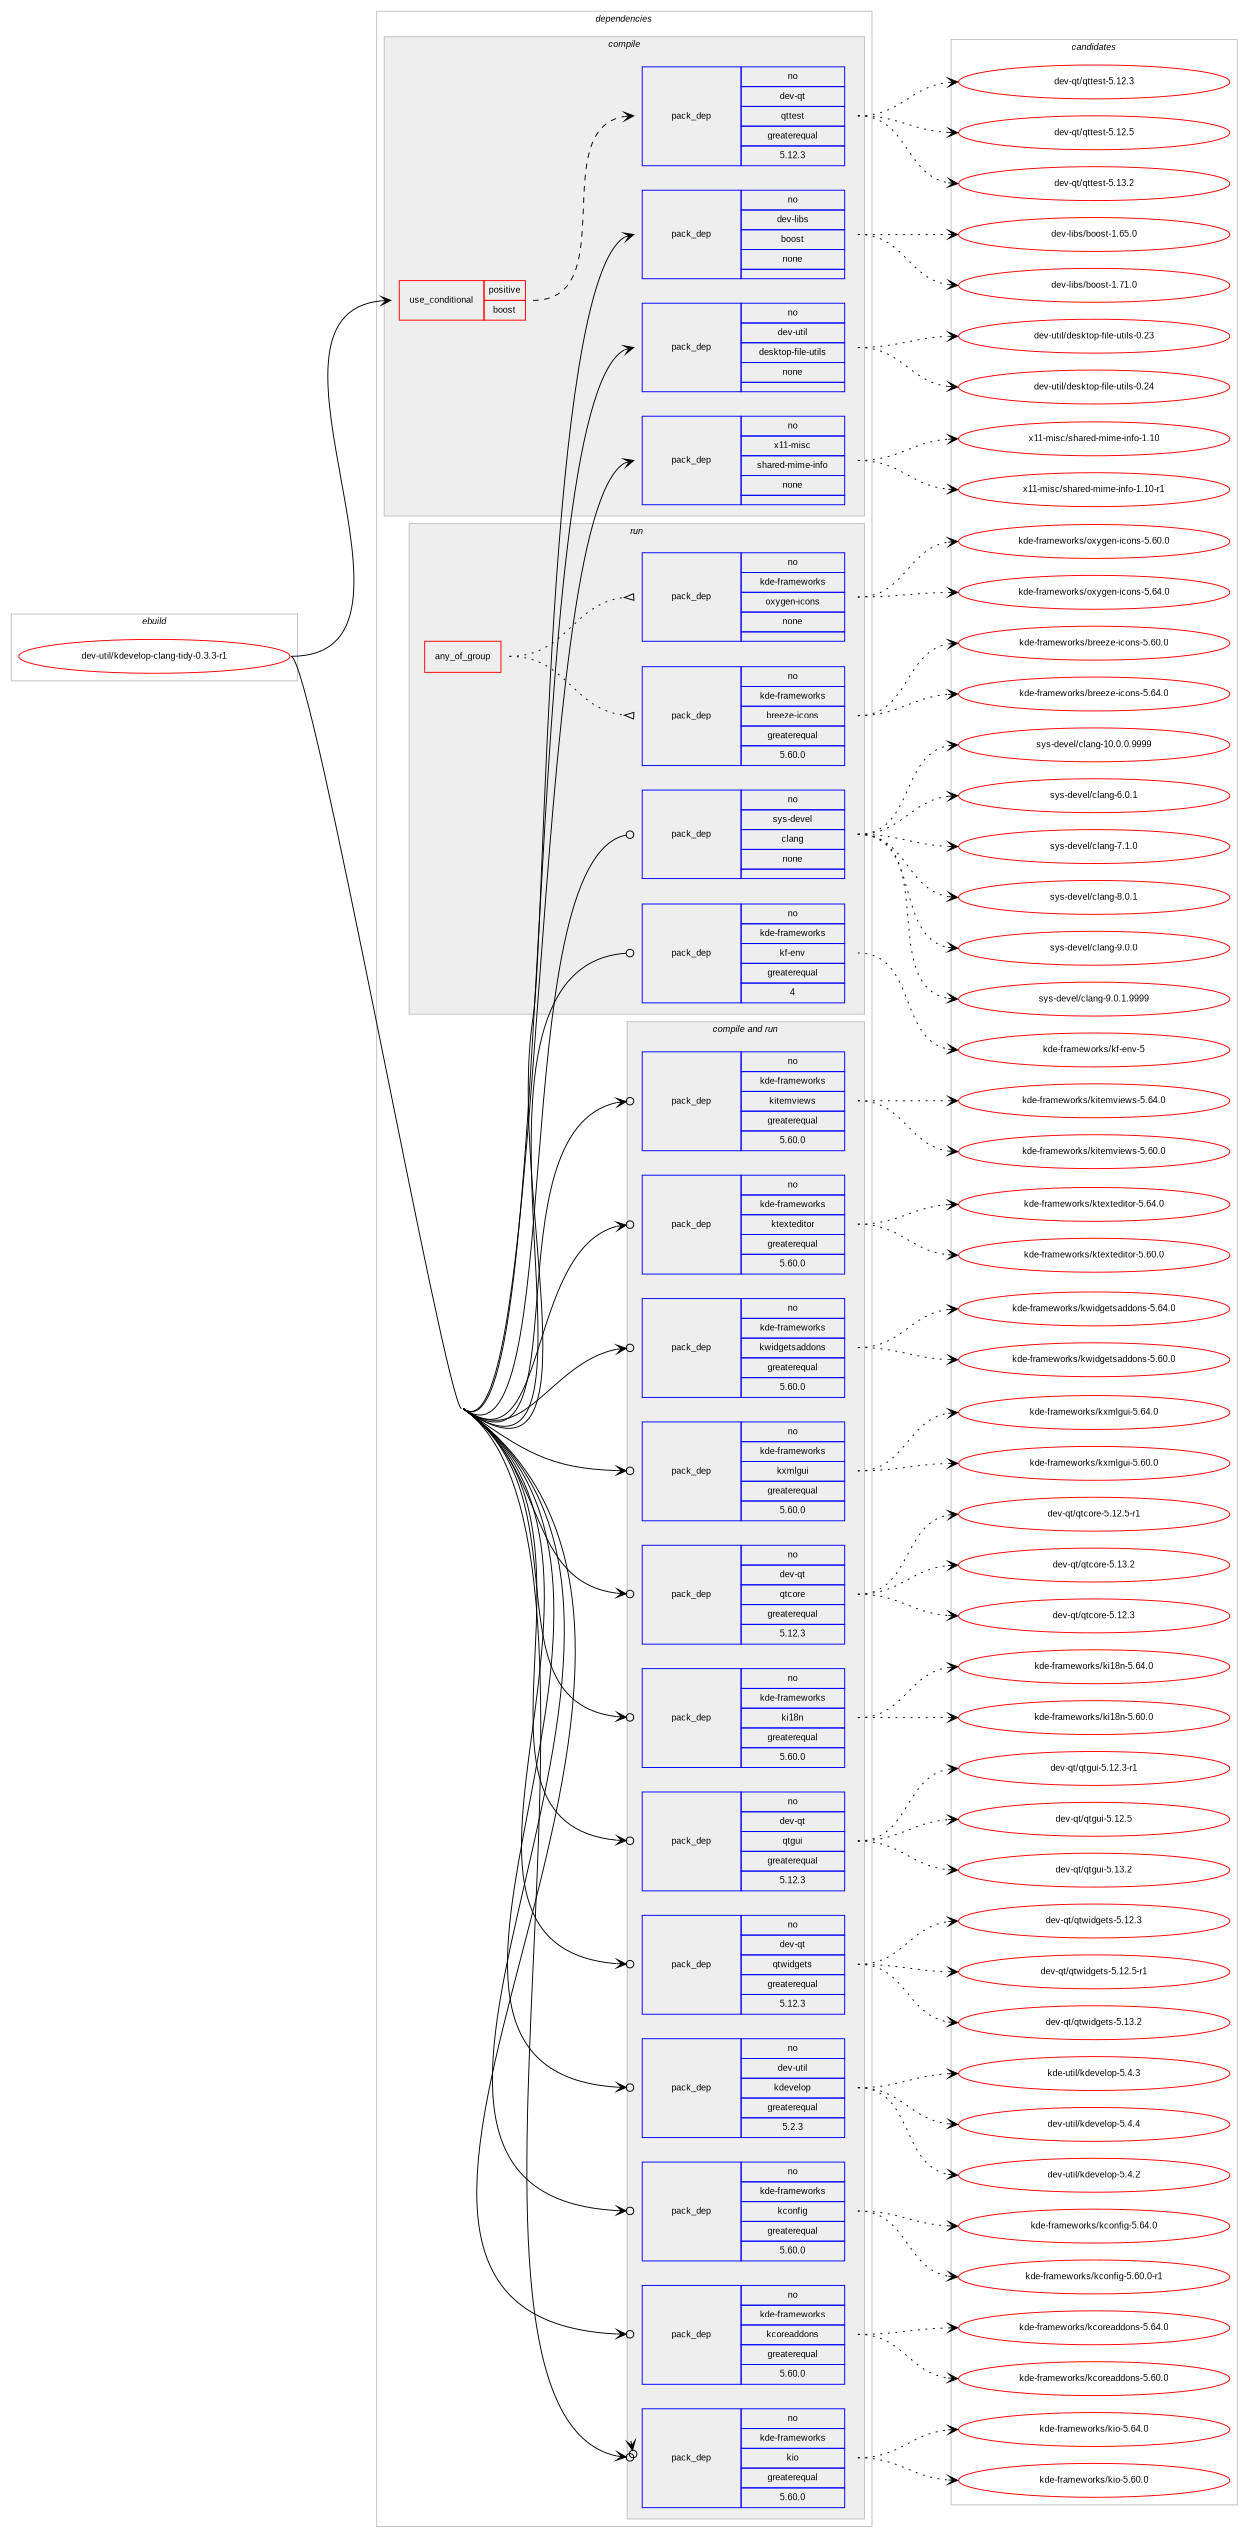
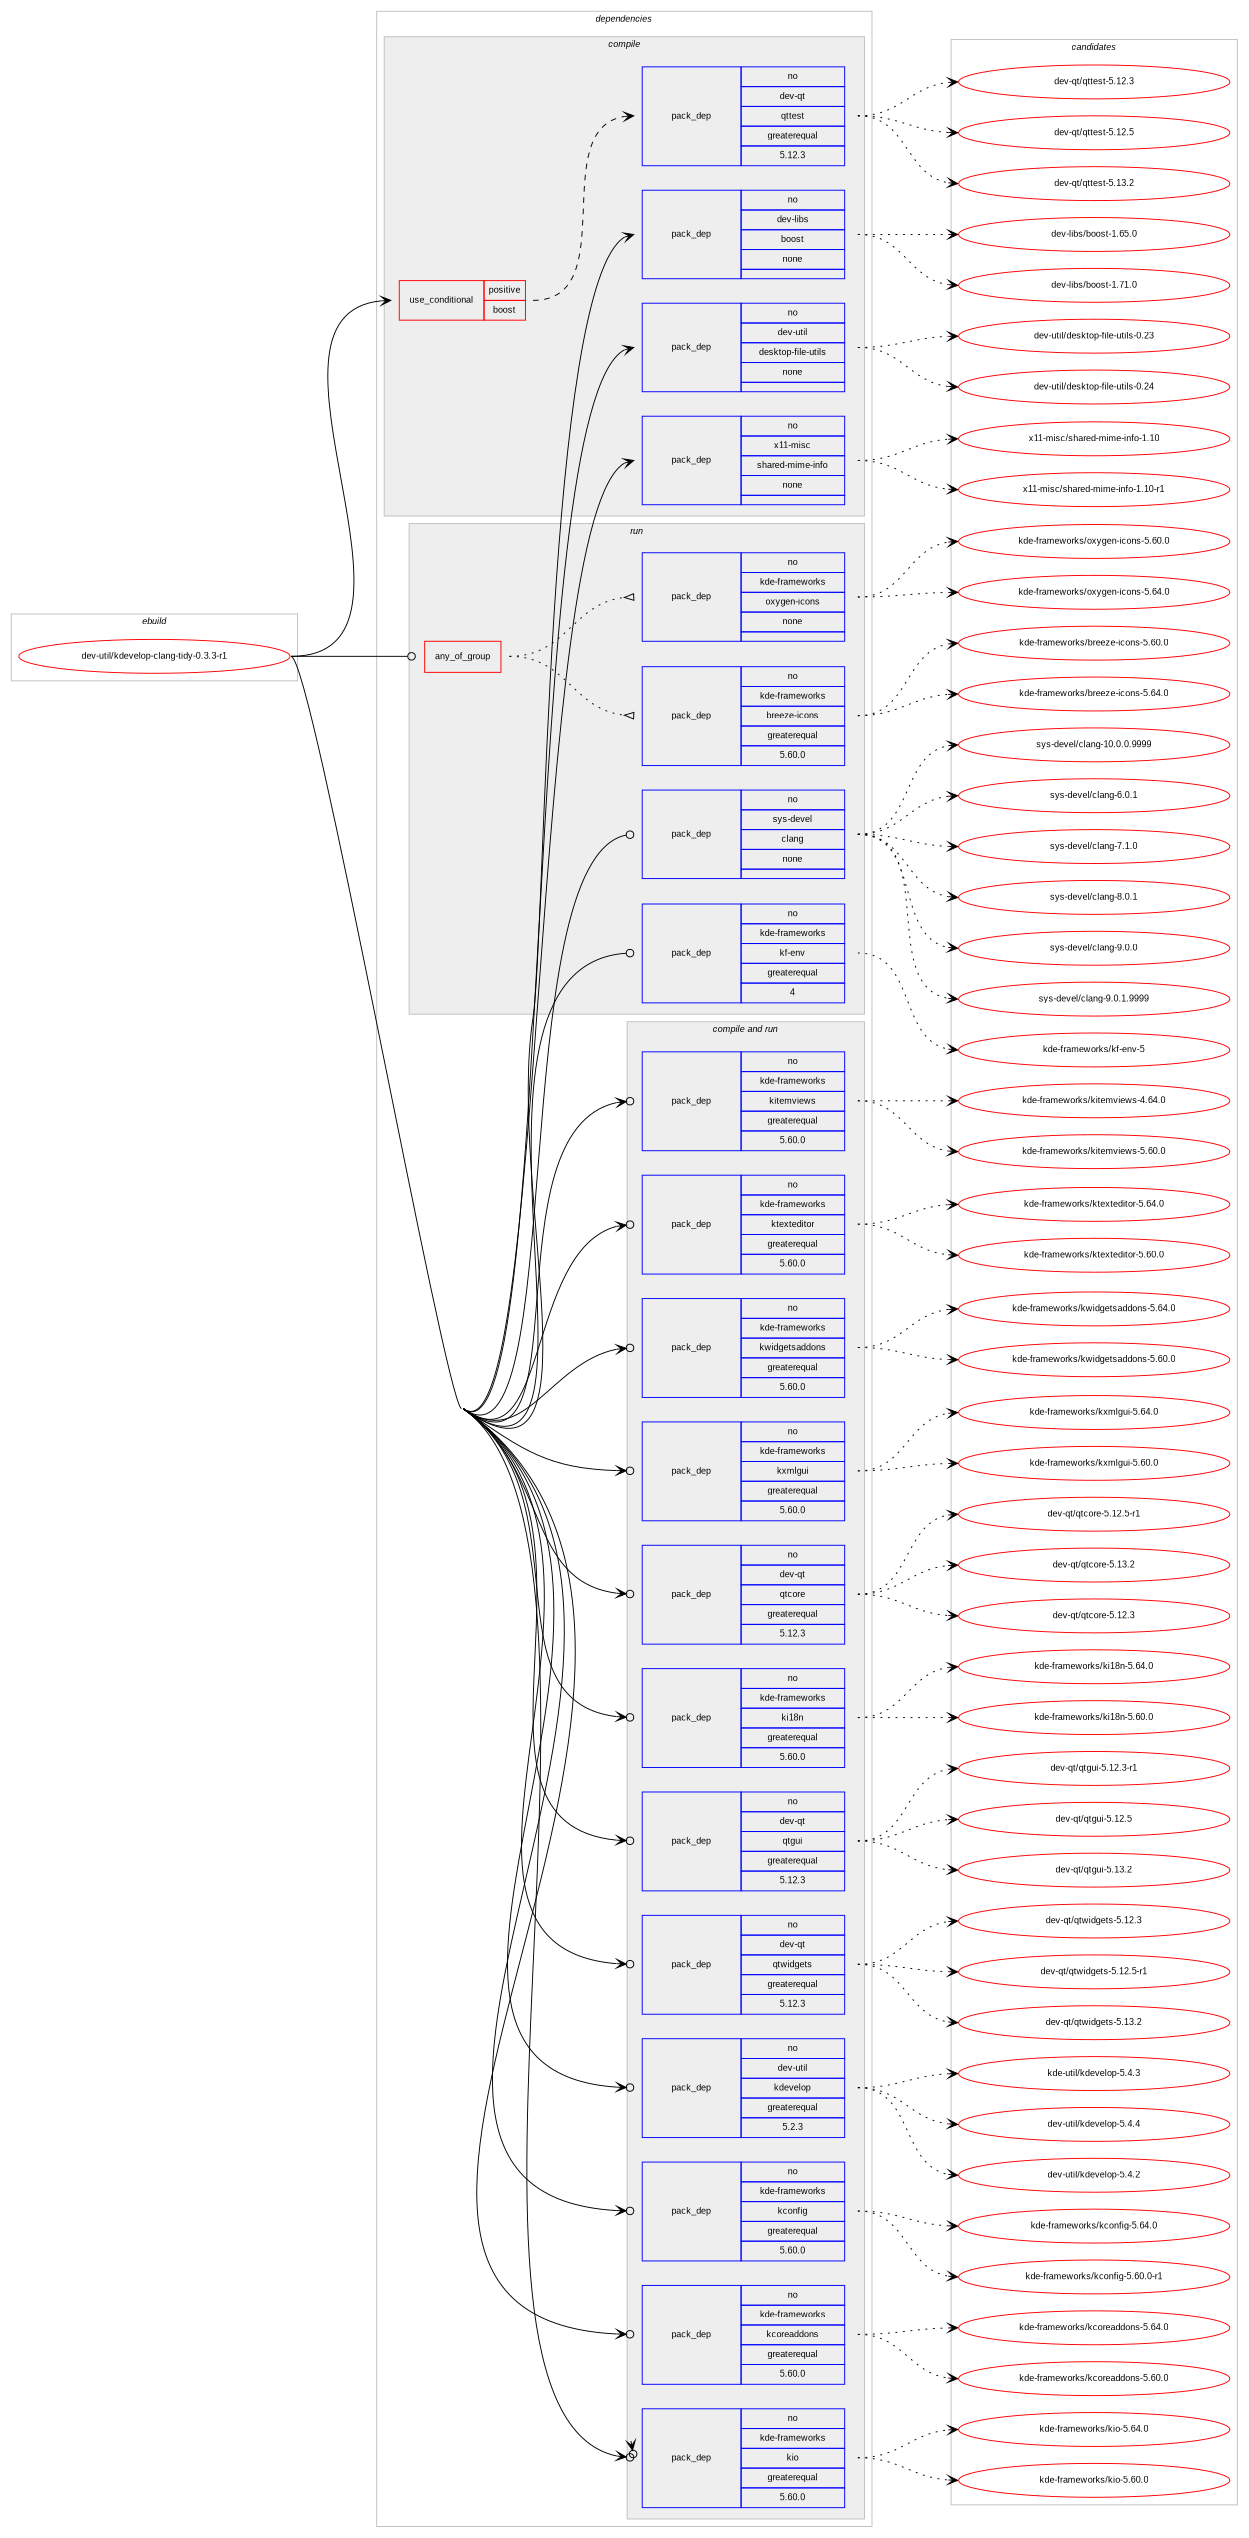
none -> (349, 656)
(1094, 1101) -> (1094, 1101)
